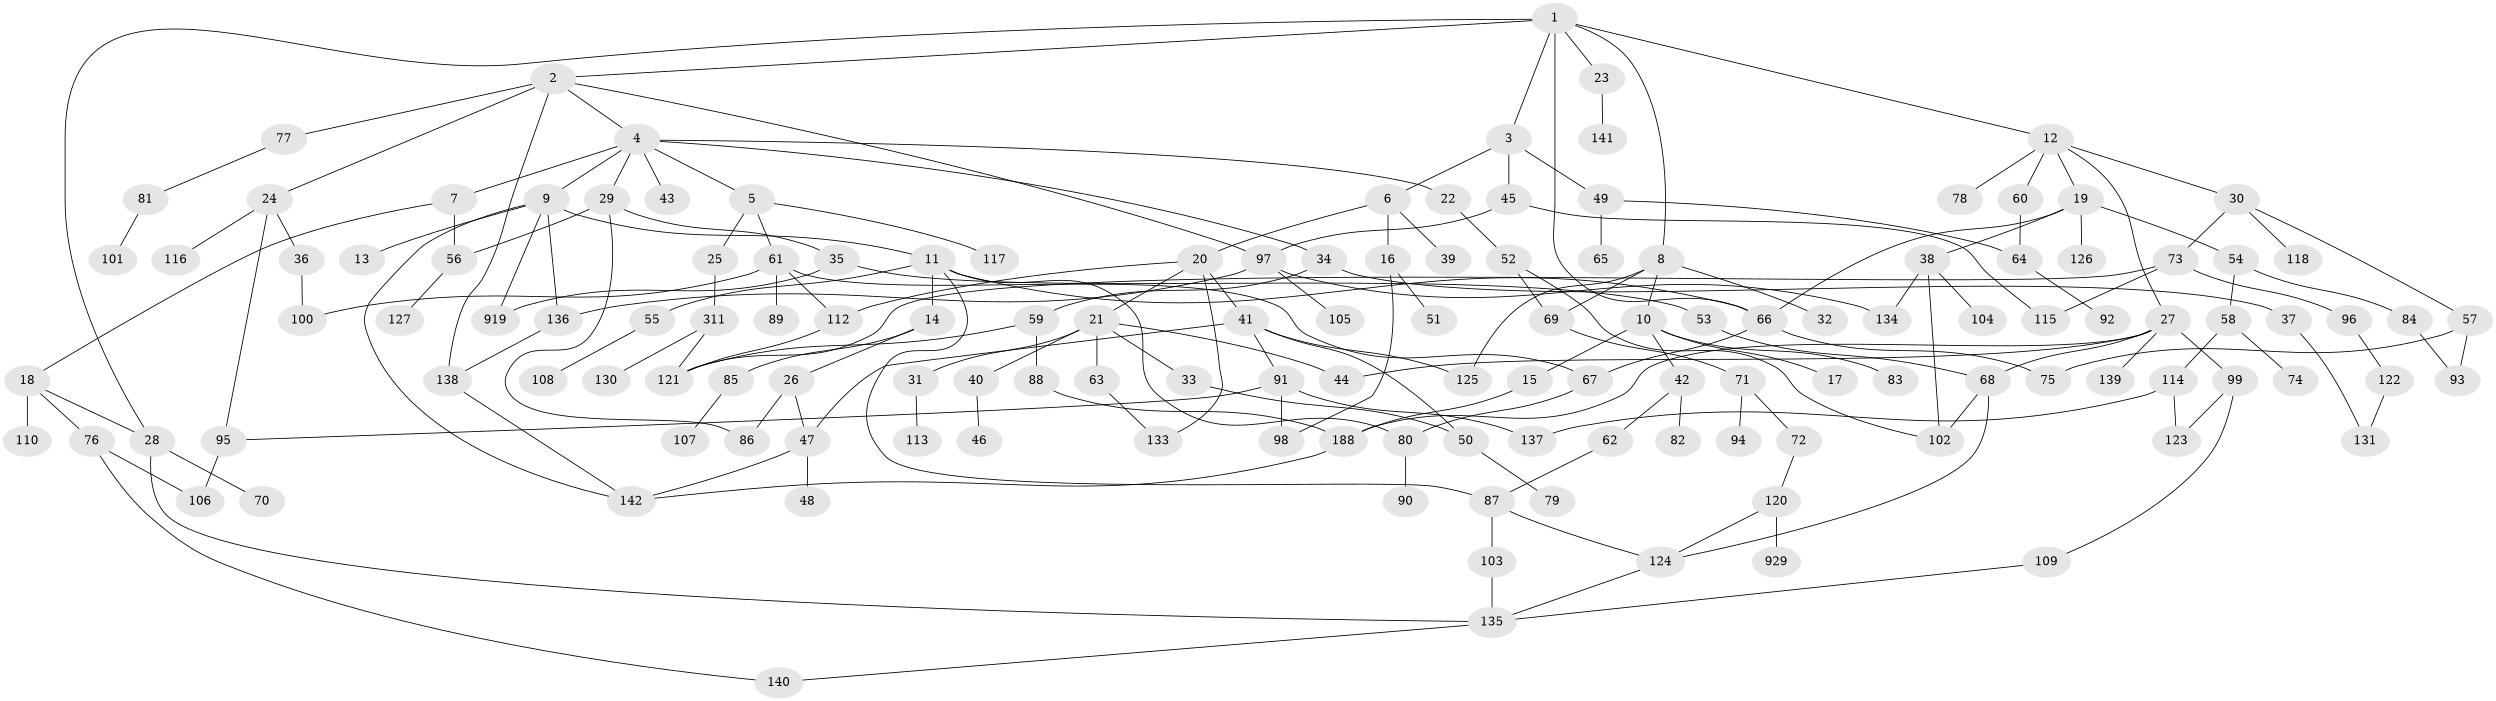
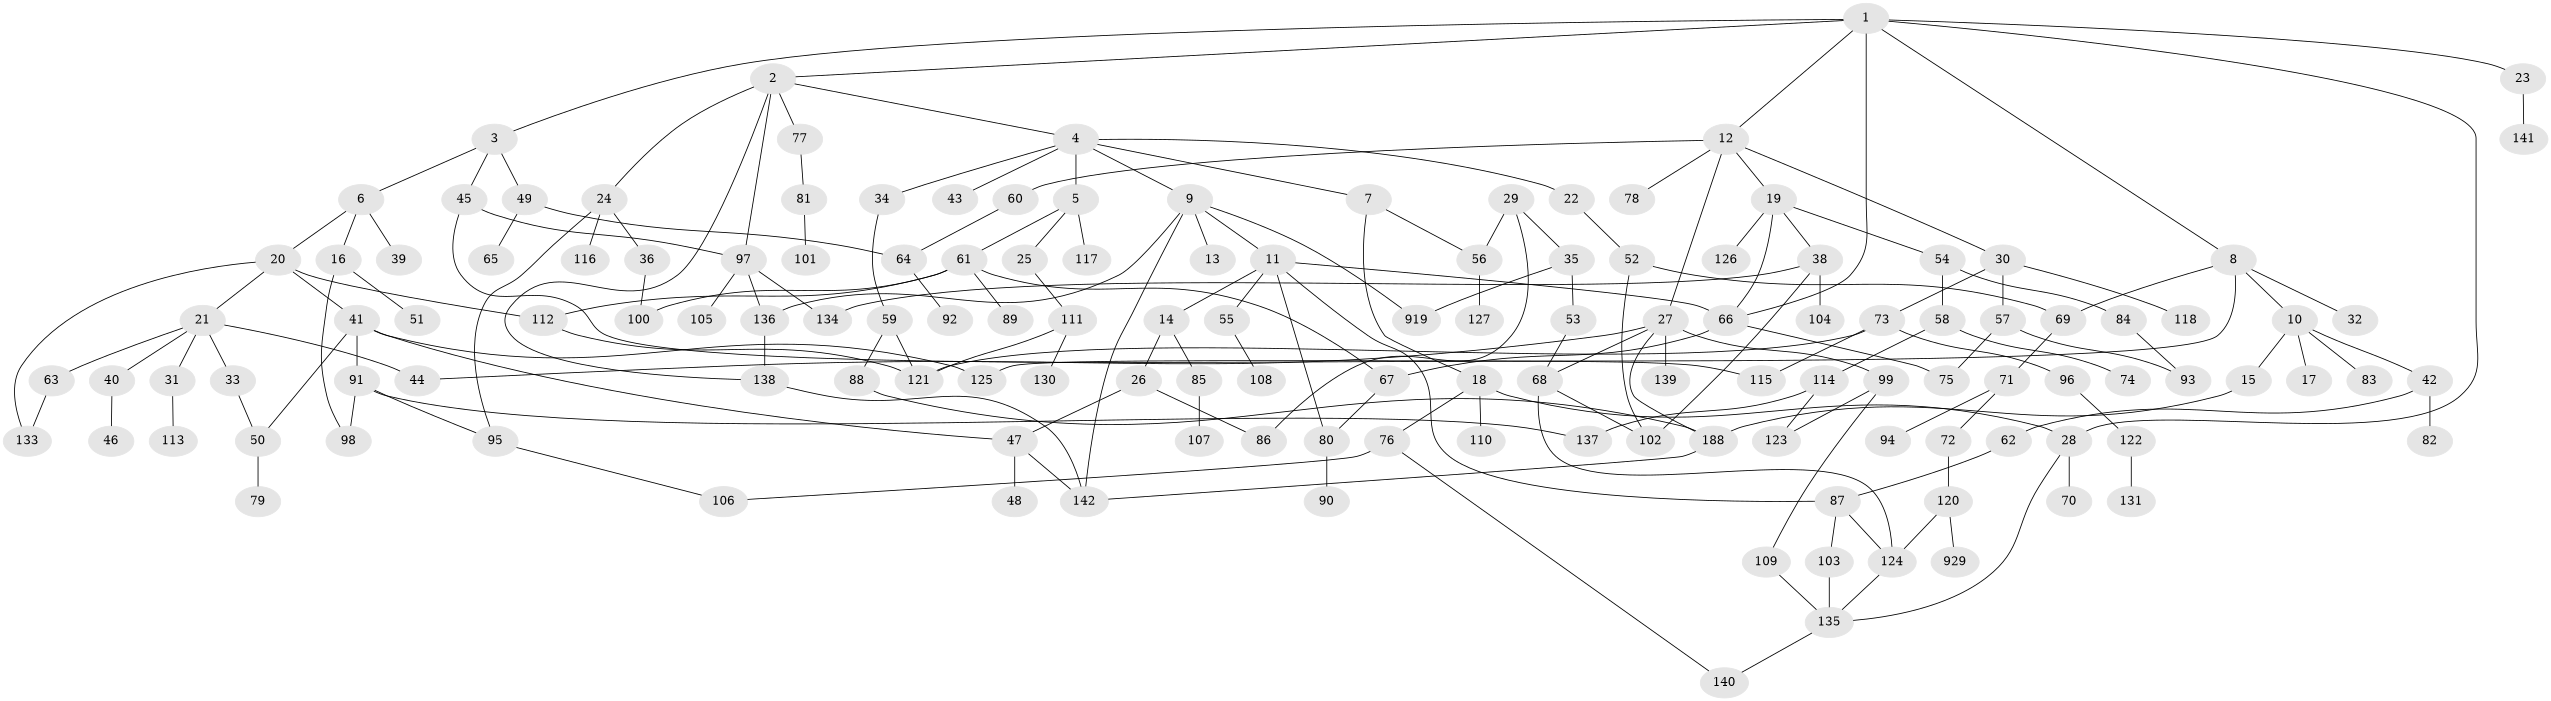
(622, 169) -> none
(714, 320) -> (1073, 320)
(2289, 320) -> none
